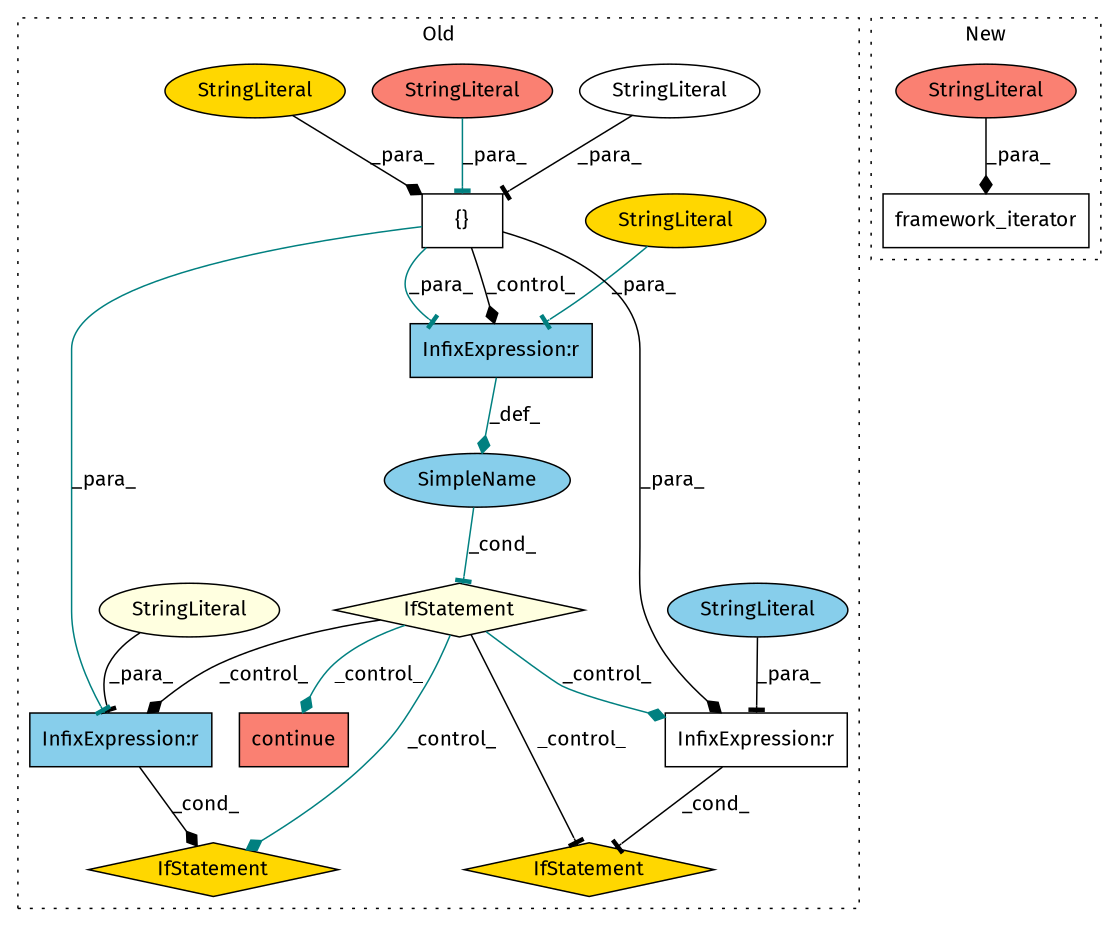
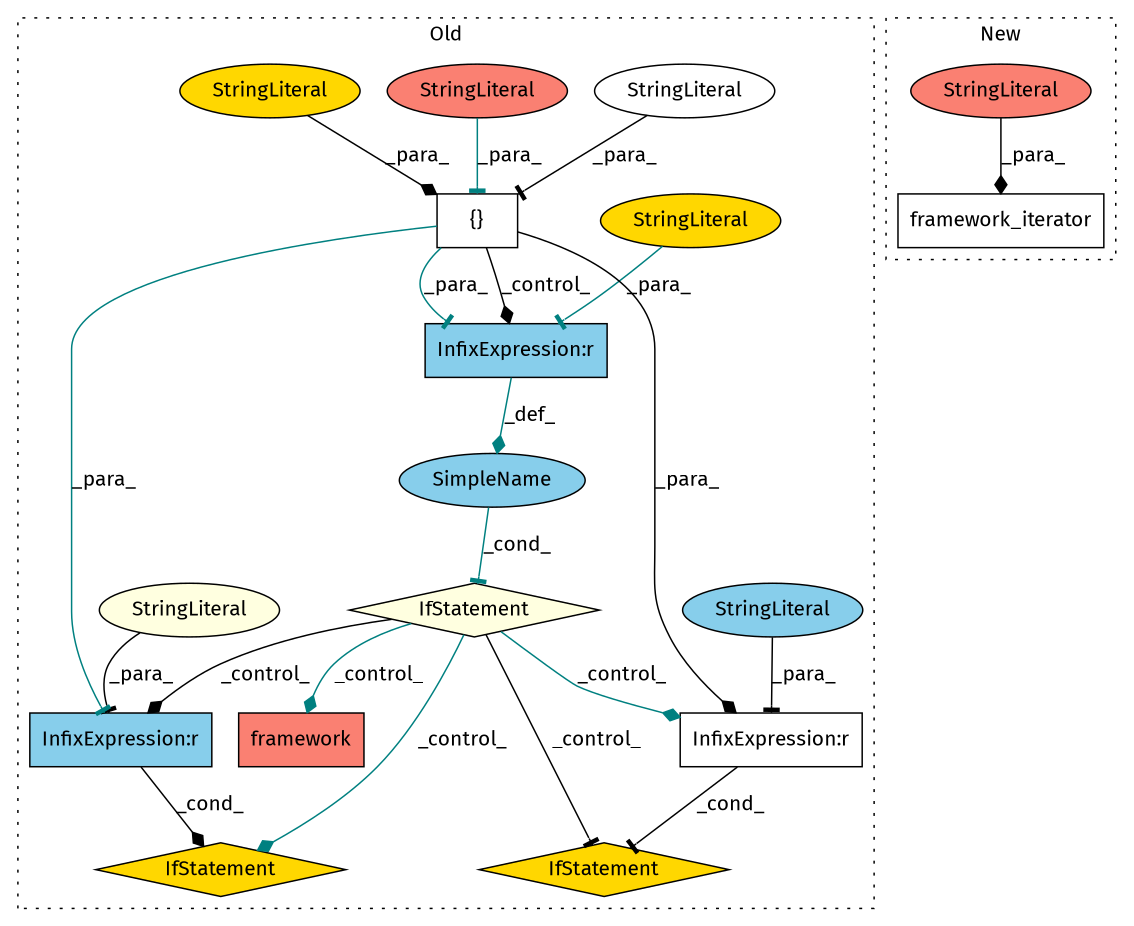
(294, 740) -> (301, 740)
